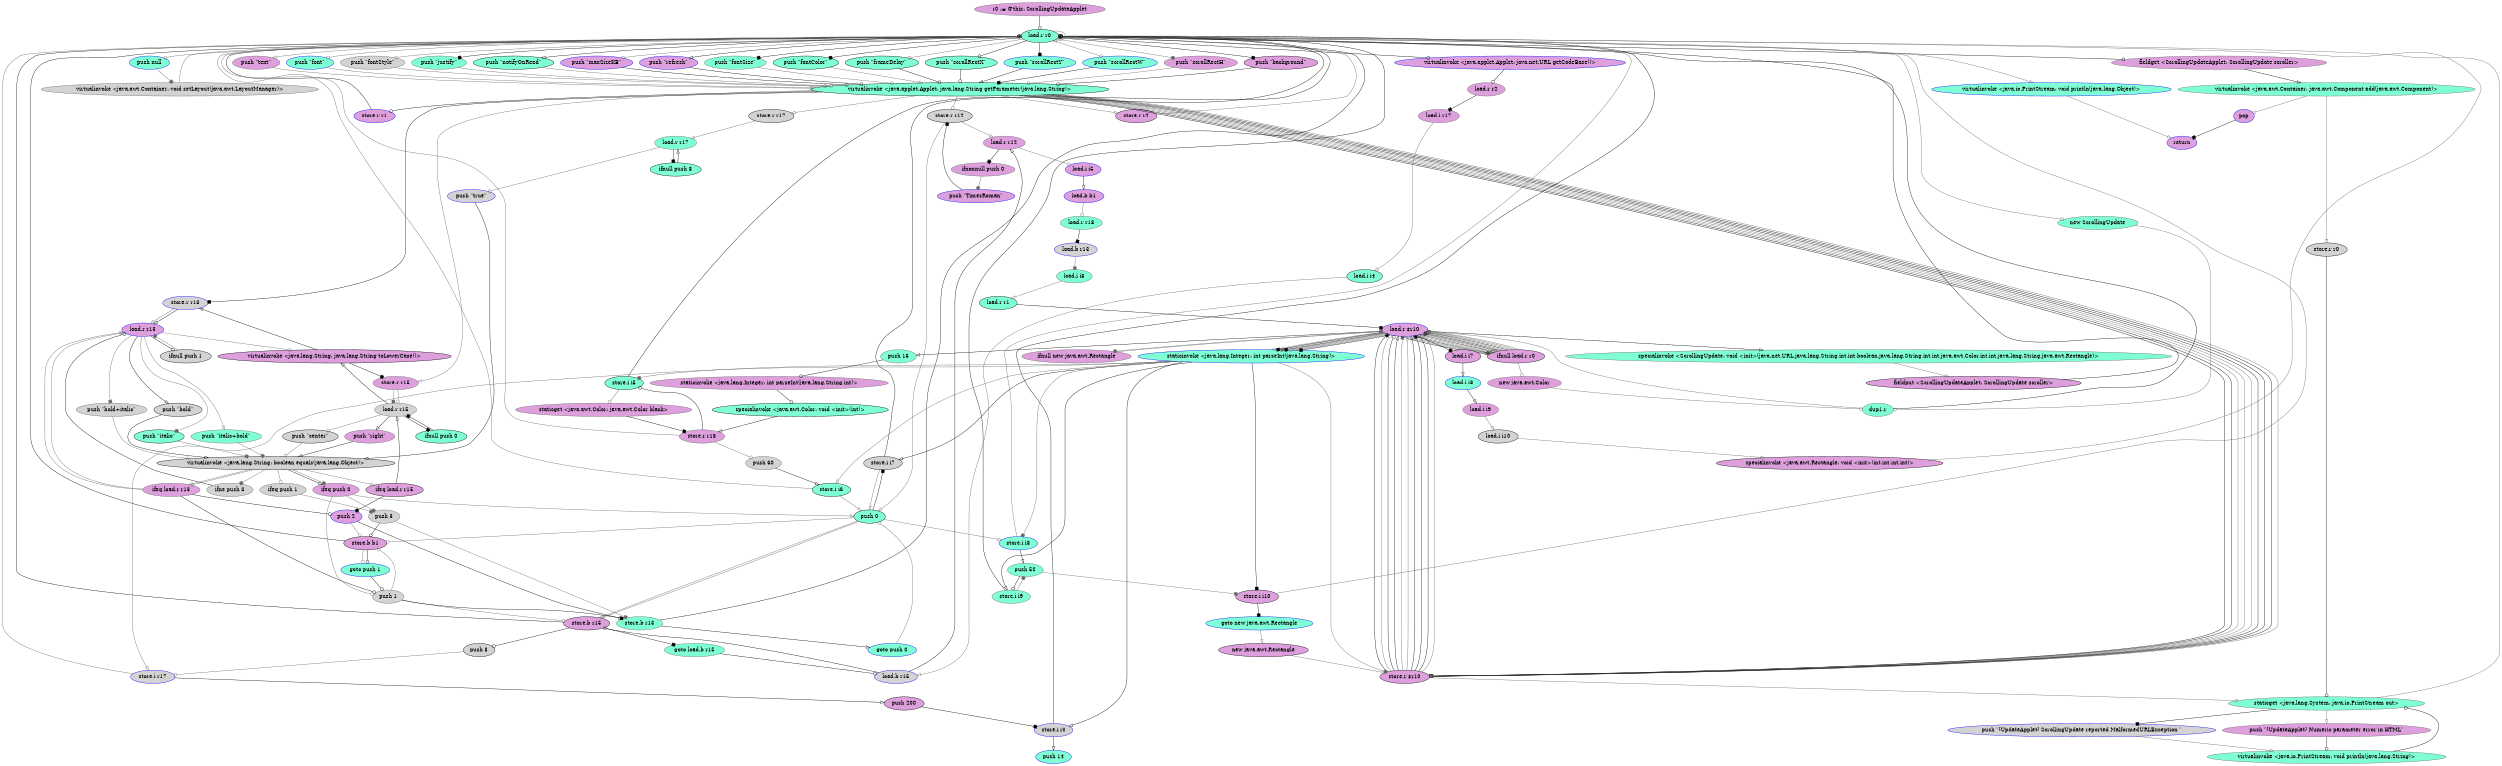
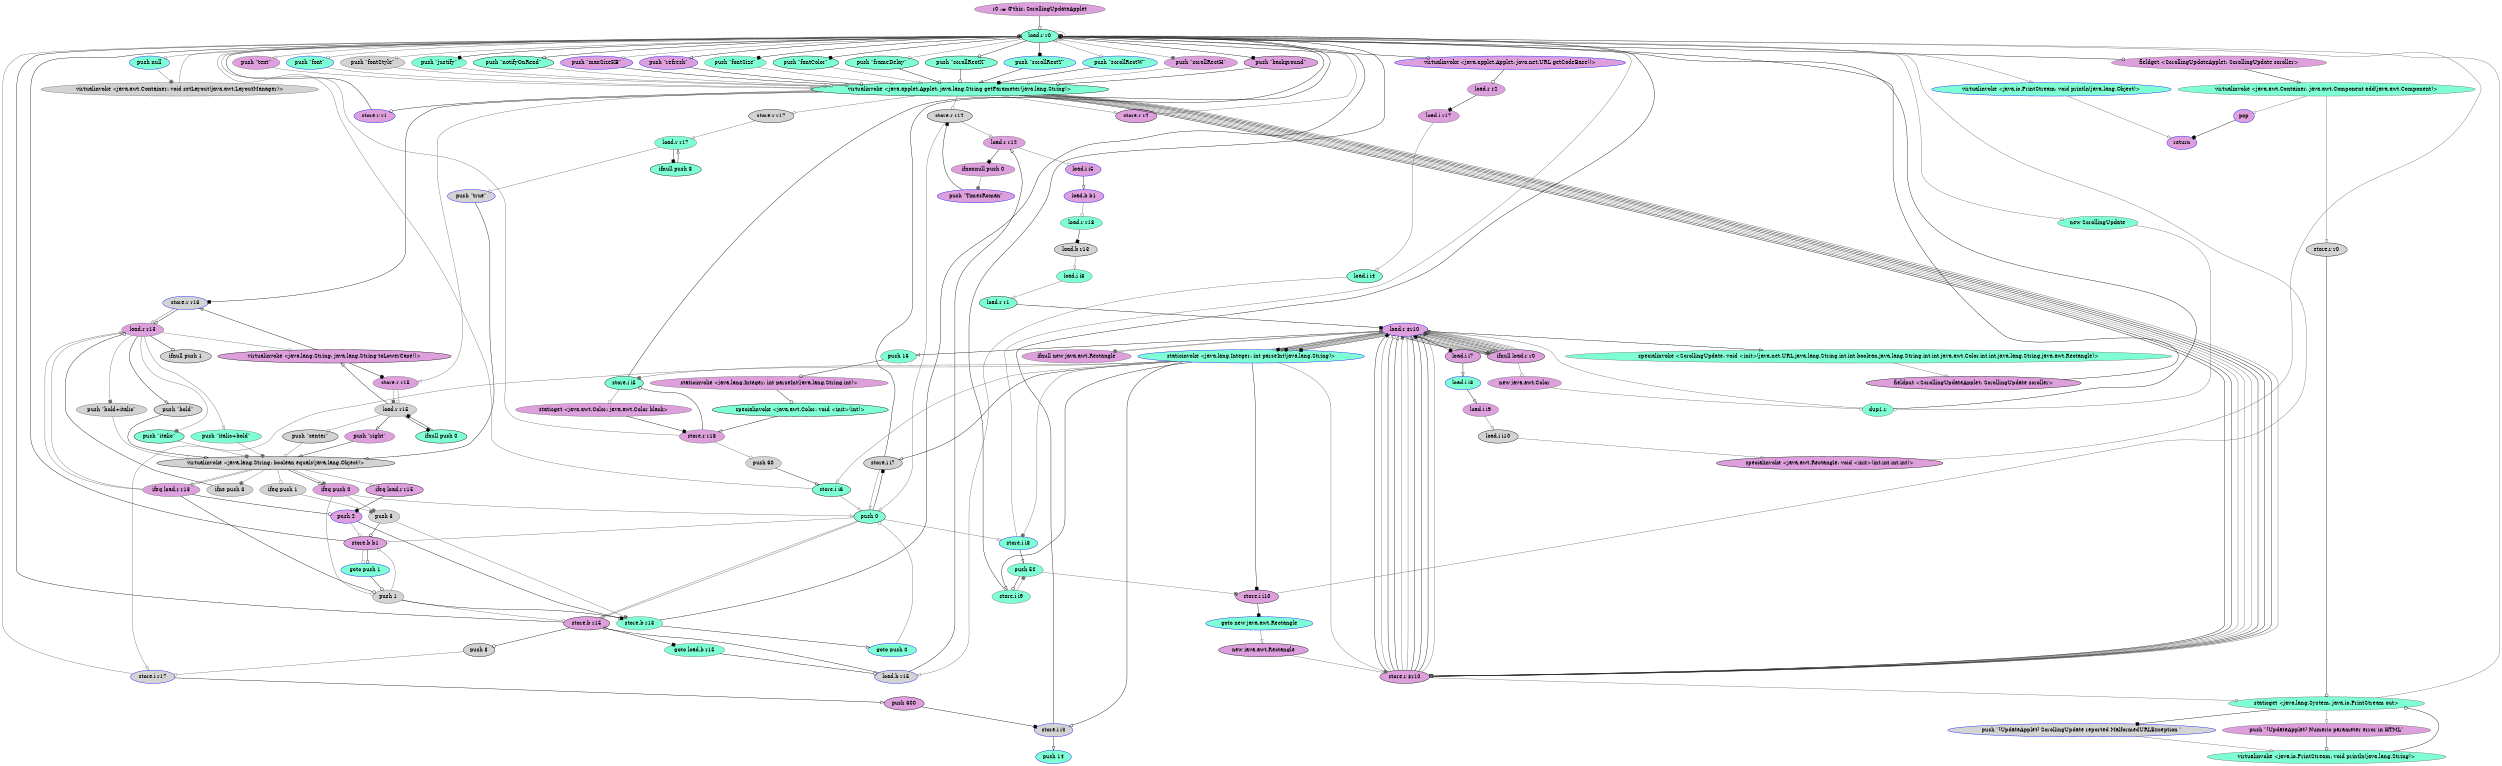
(1076, 250) -> (1076, 250)
(1075, 261) -> (1075, 261)
(143, 330) -> (143, 330)
(168, 344) -> none
(399, 452) -> none
(904, 703) -> (904, 703)
